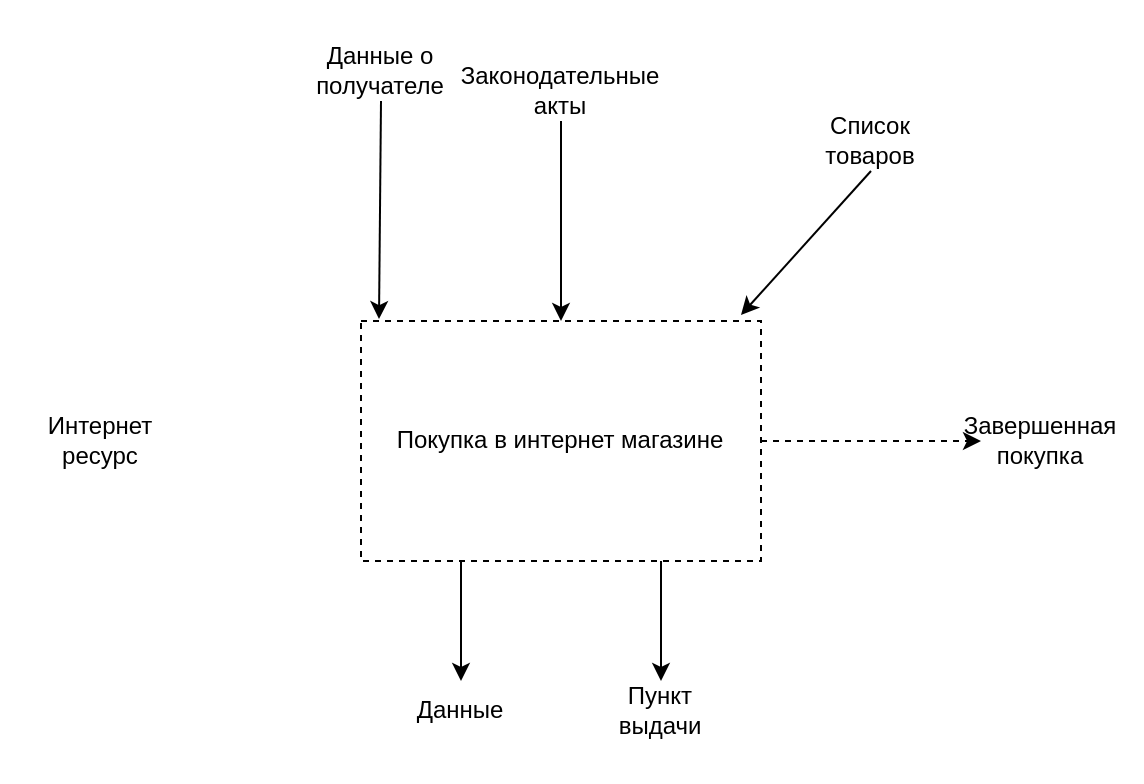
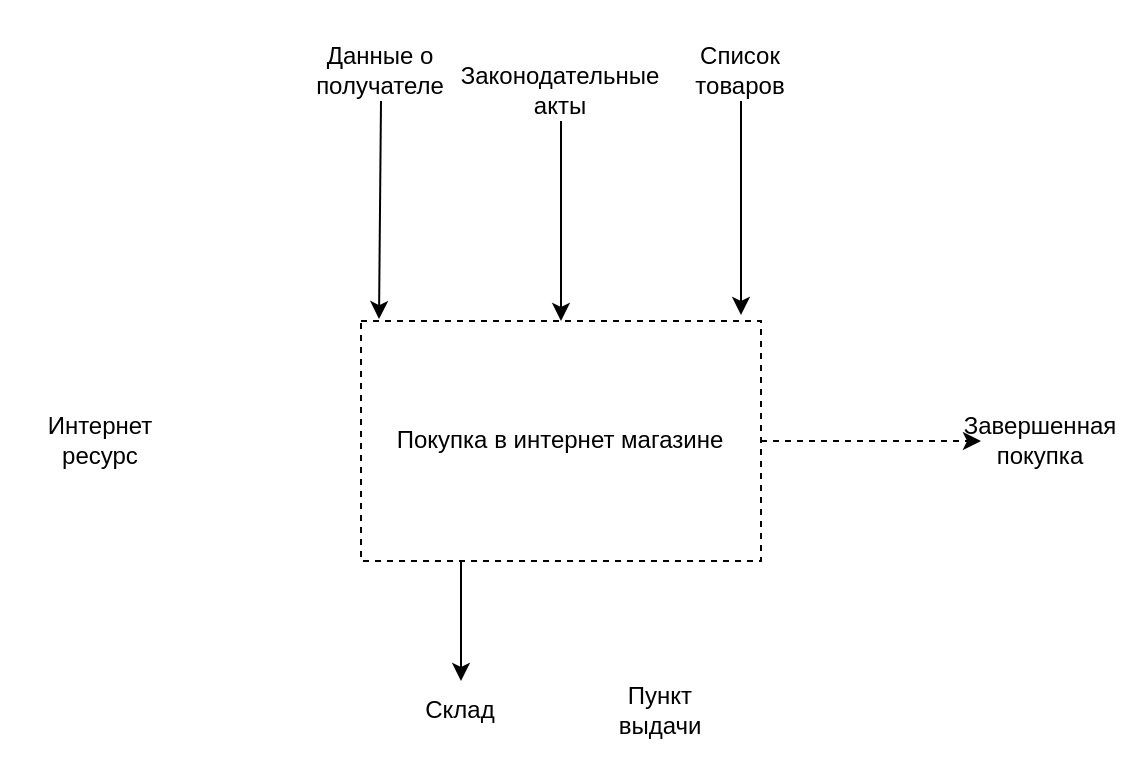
(871, 141) -> (741, 71)
(661, 614) -> none
(461, 711) -> (461, 711)
